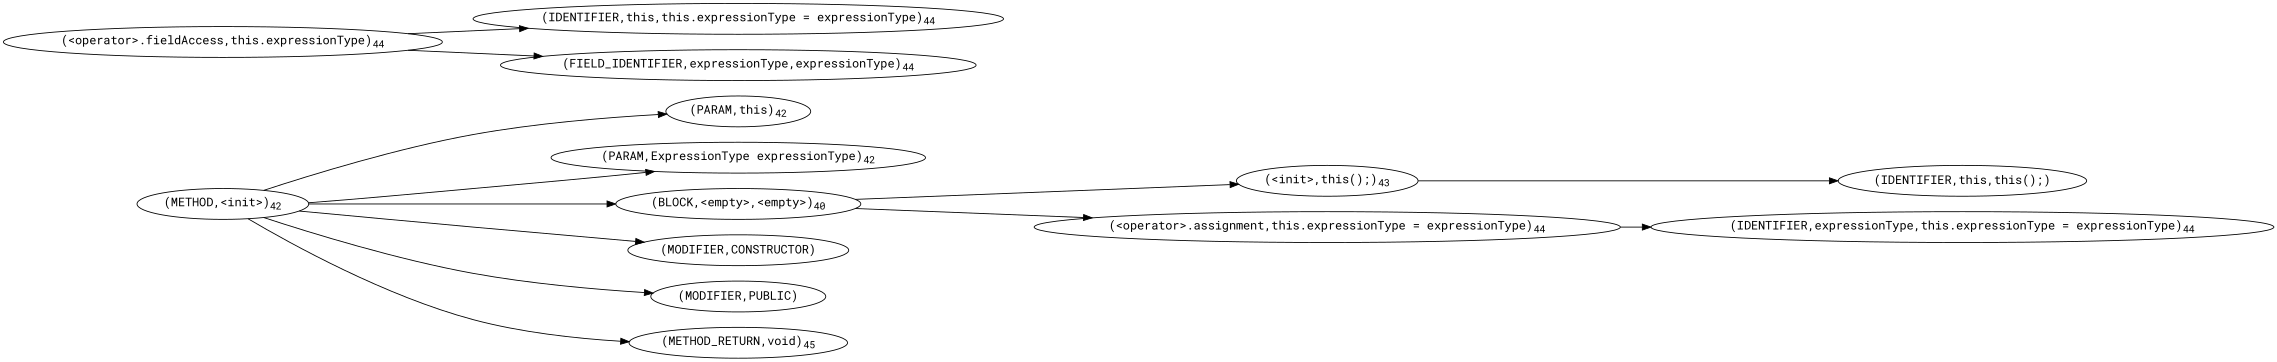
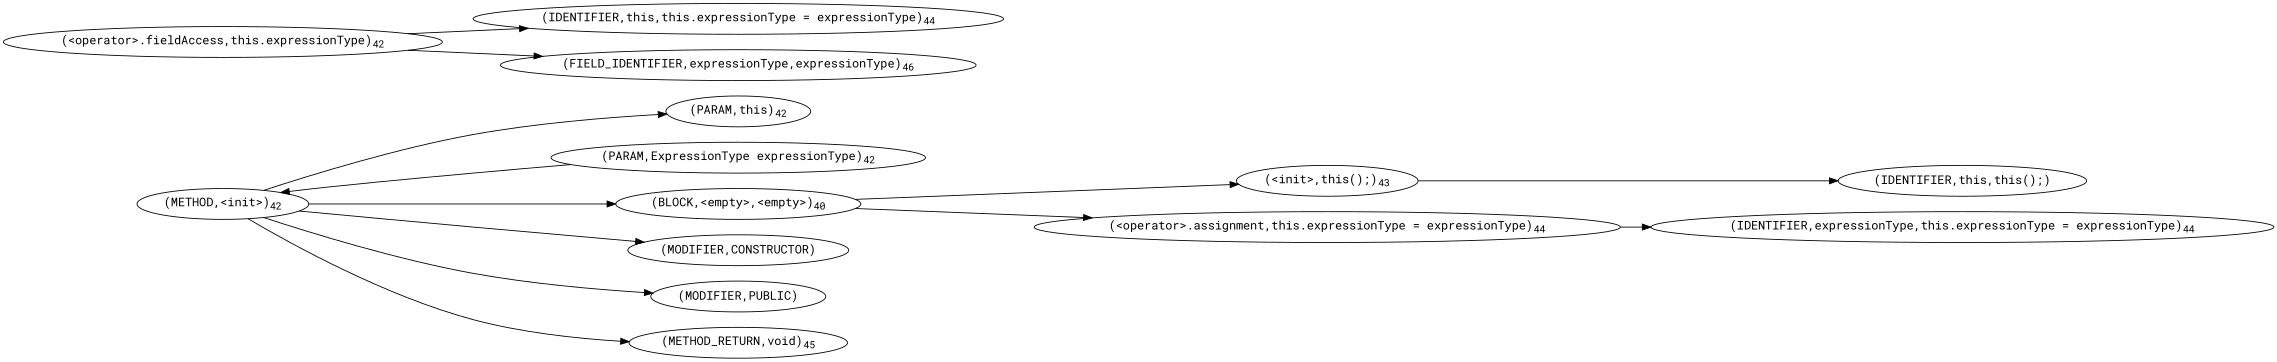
(379, 41) -> (379, 41)
(908, 64) -> (908, 64)
(477, 188) -> (430, 177)
